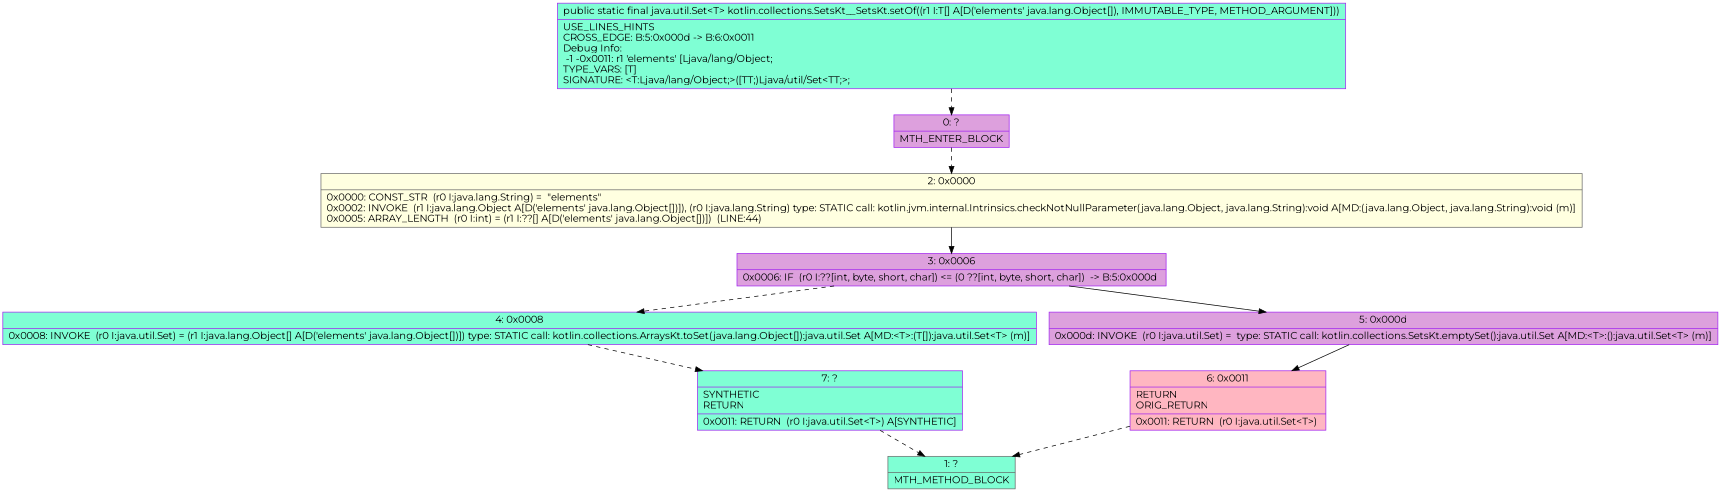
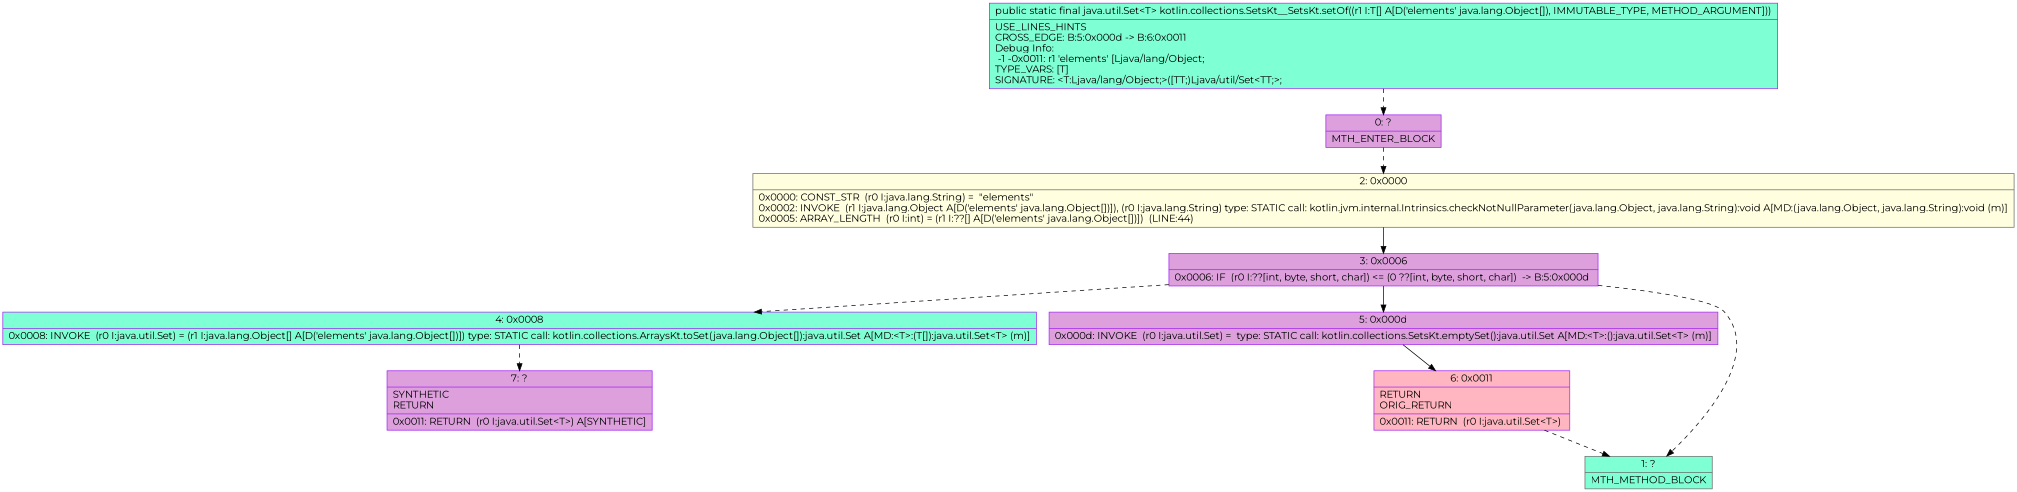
(830, 400) -> (520, 400)
(899, 441) -> (1733, 326)
